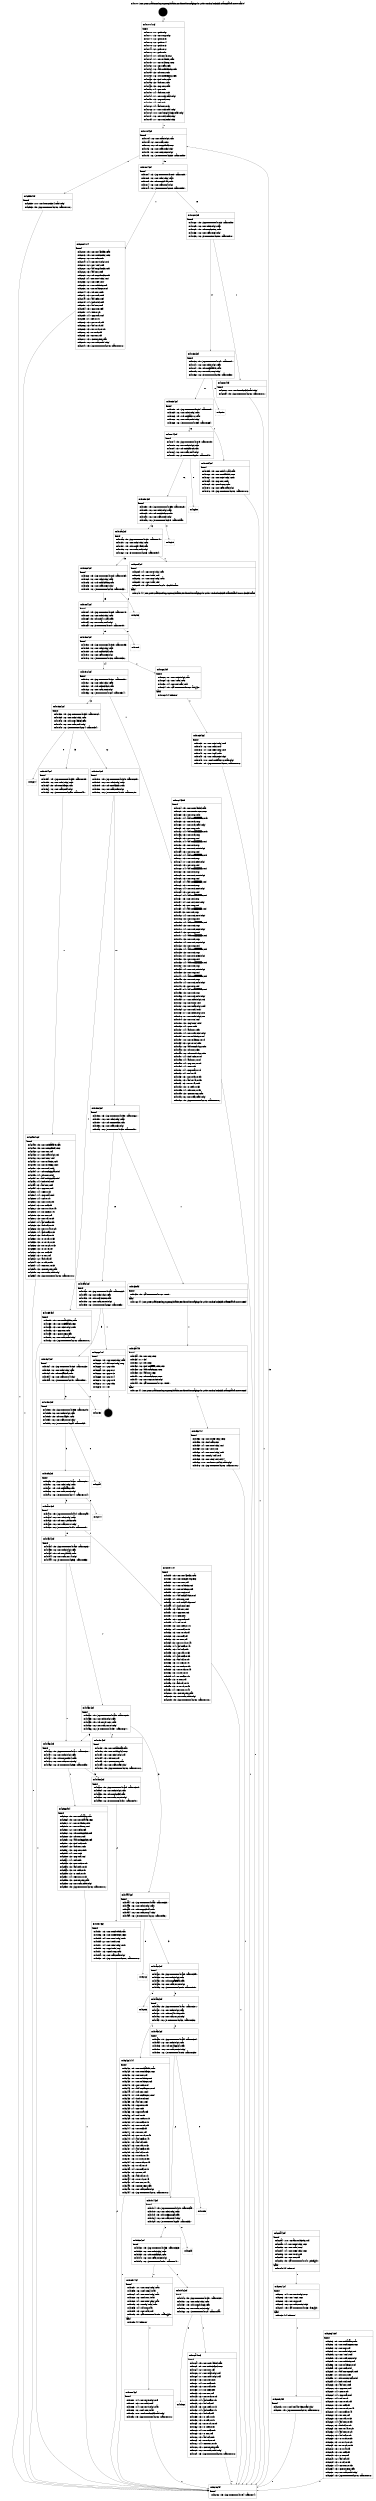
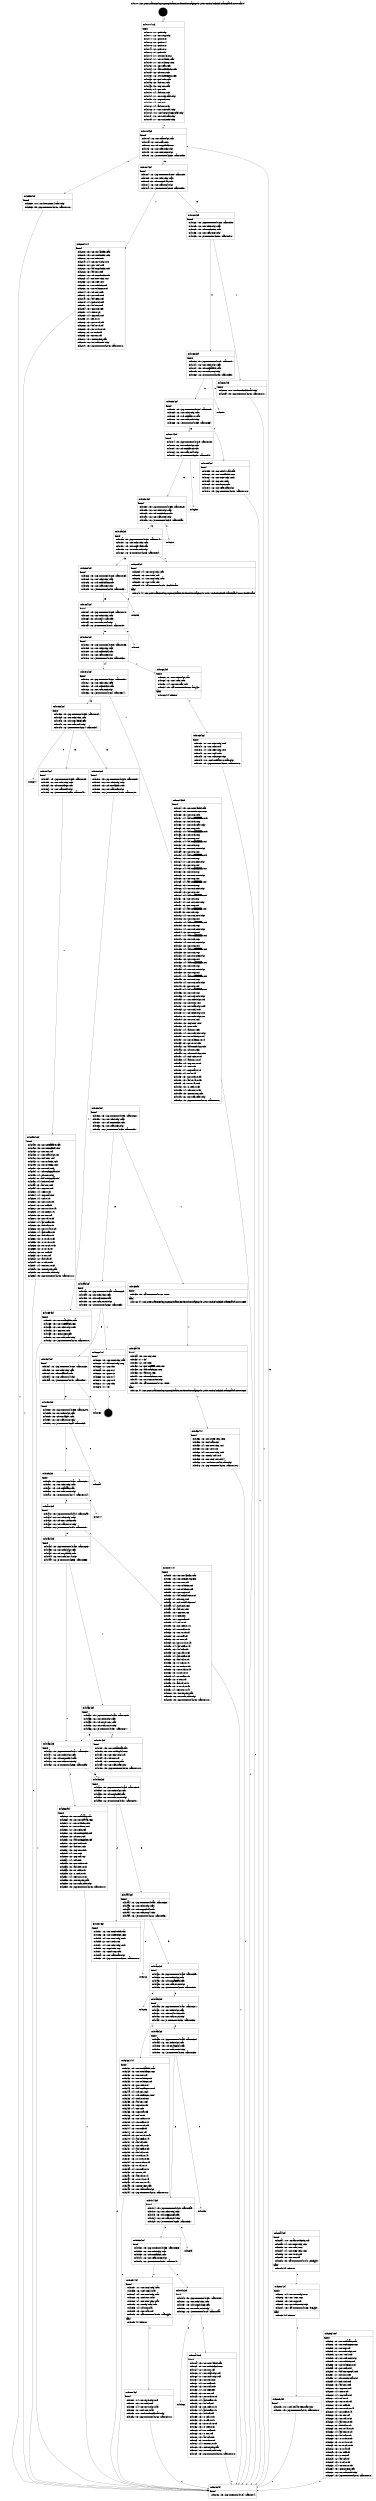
(115, 950) -> none
(161, 1805) -> (130, 1848)
